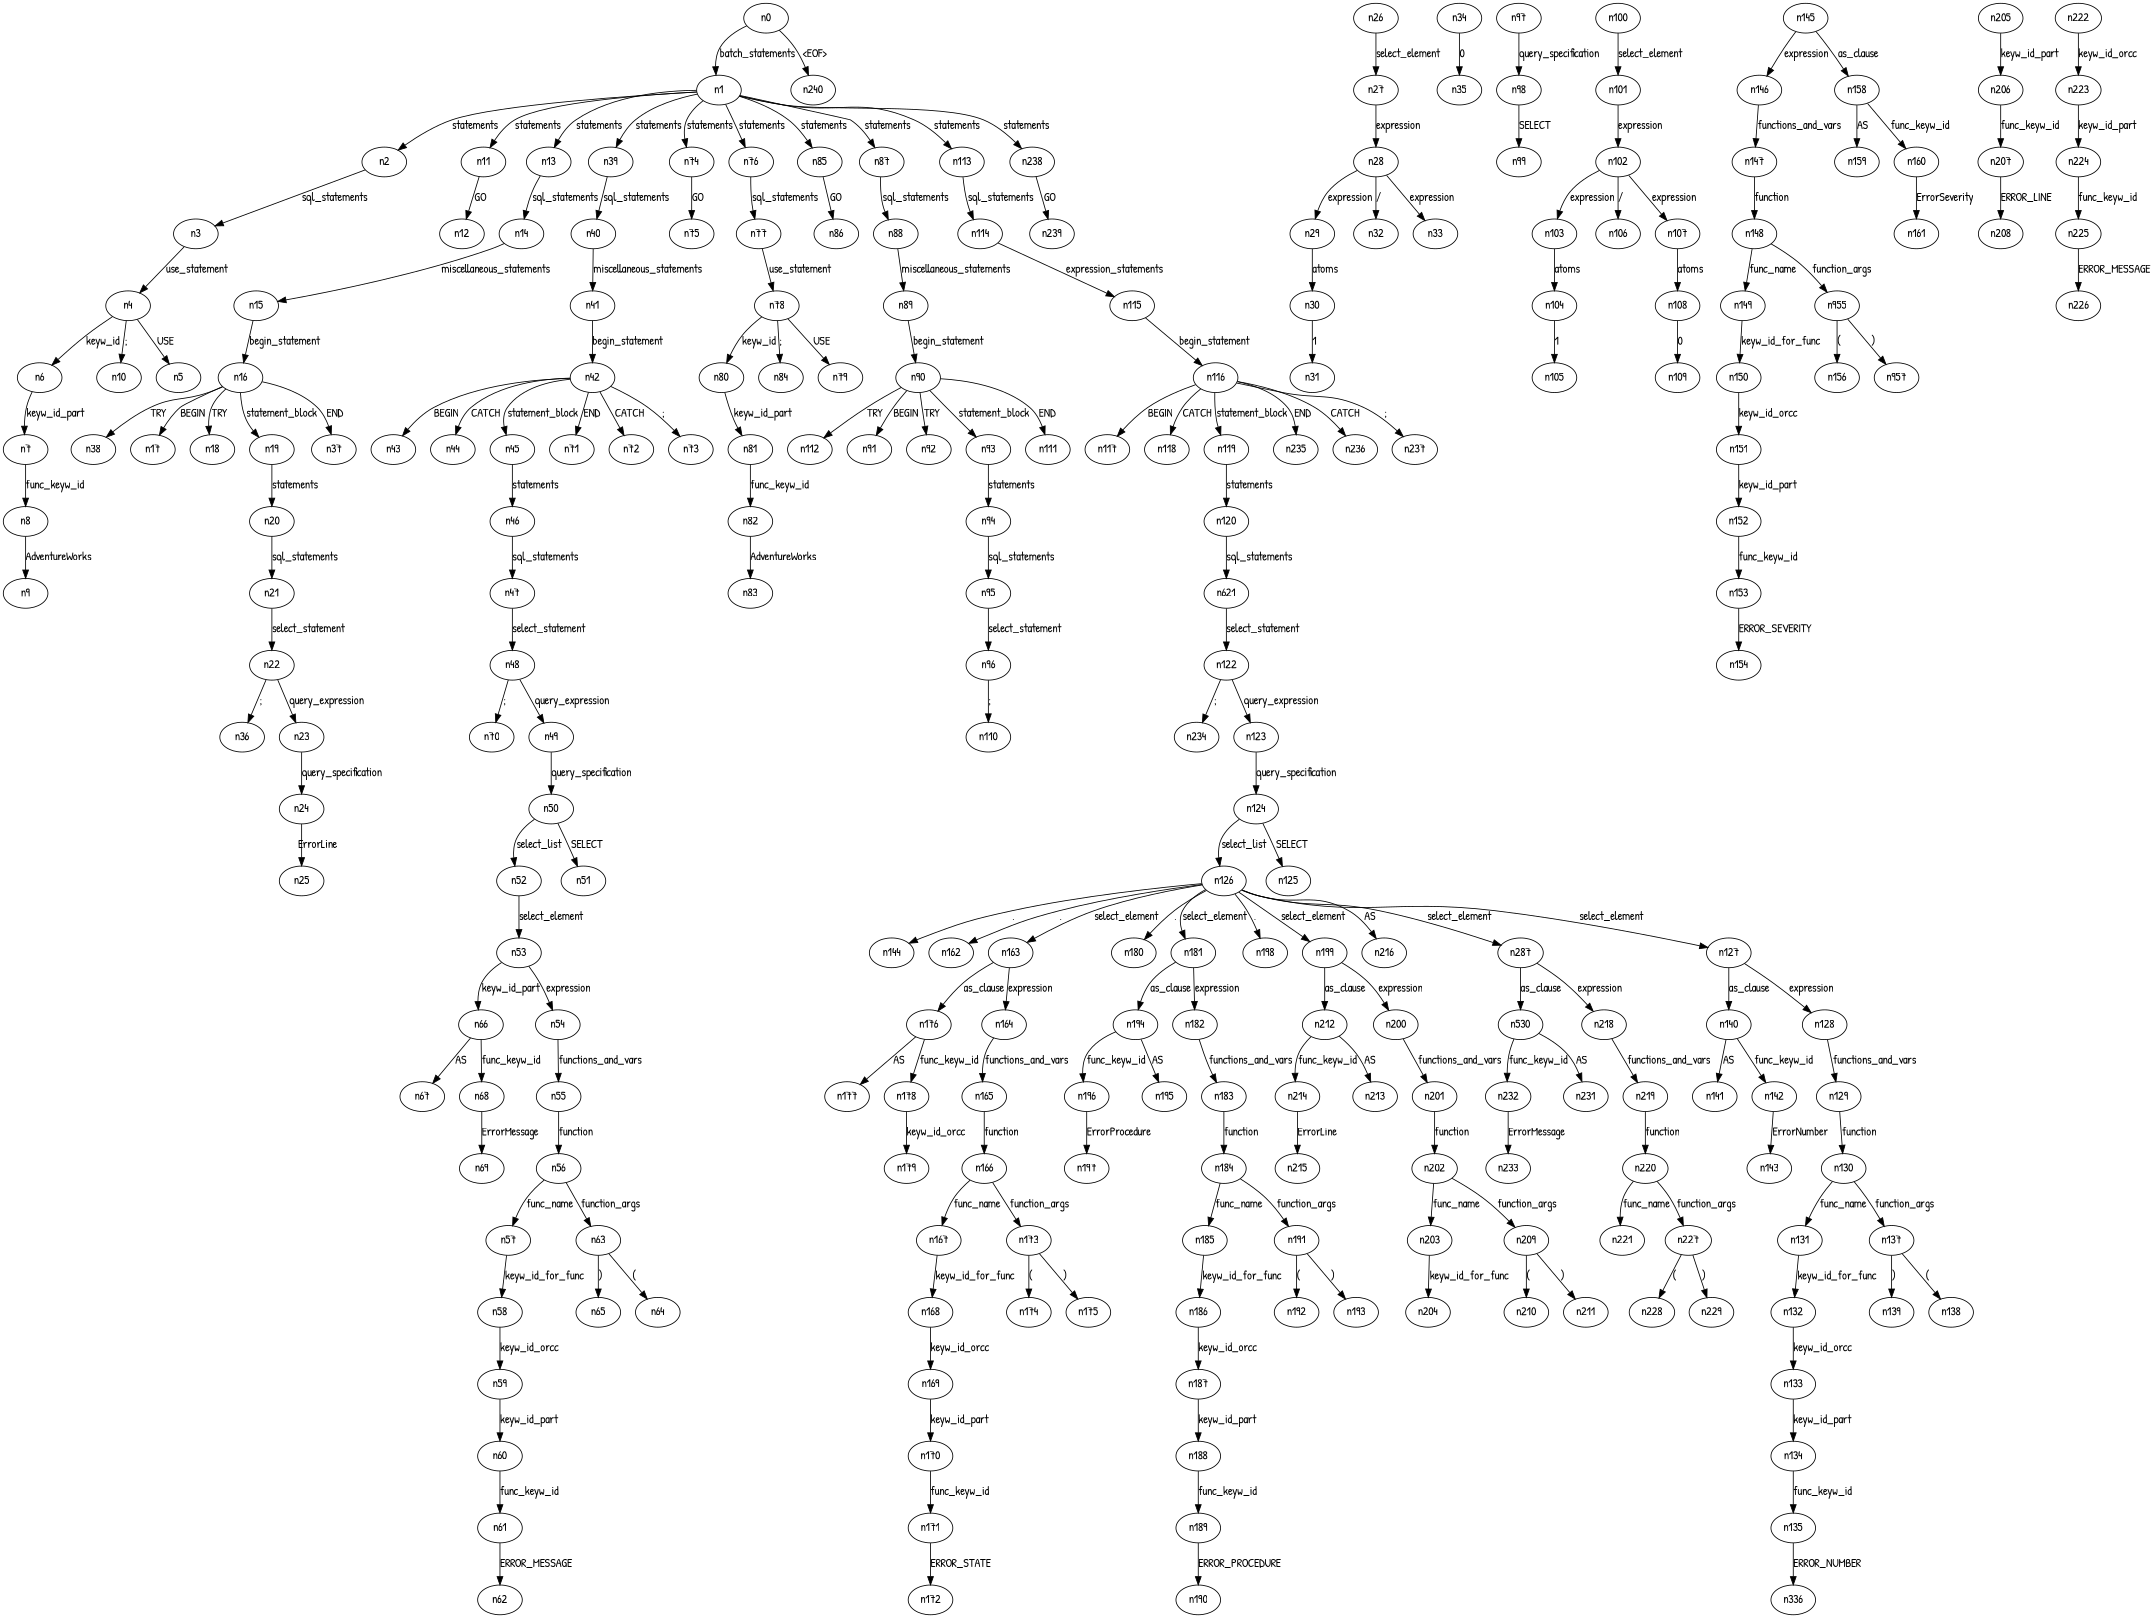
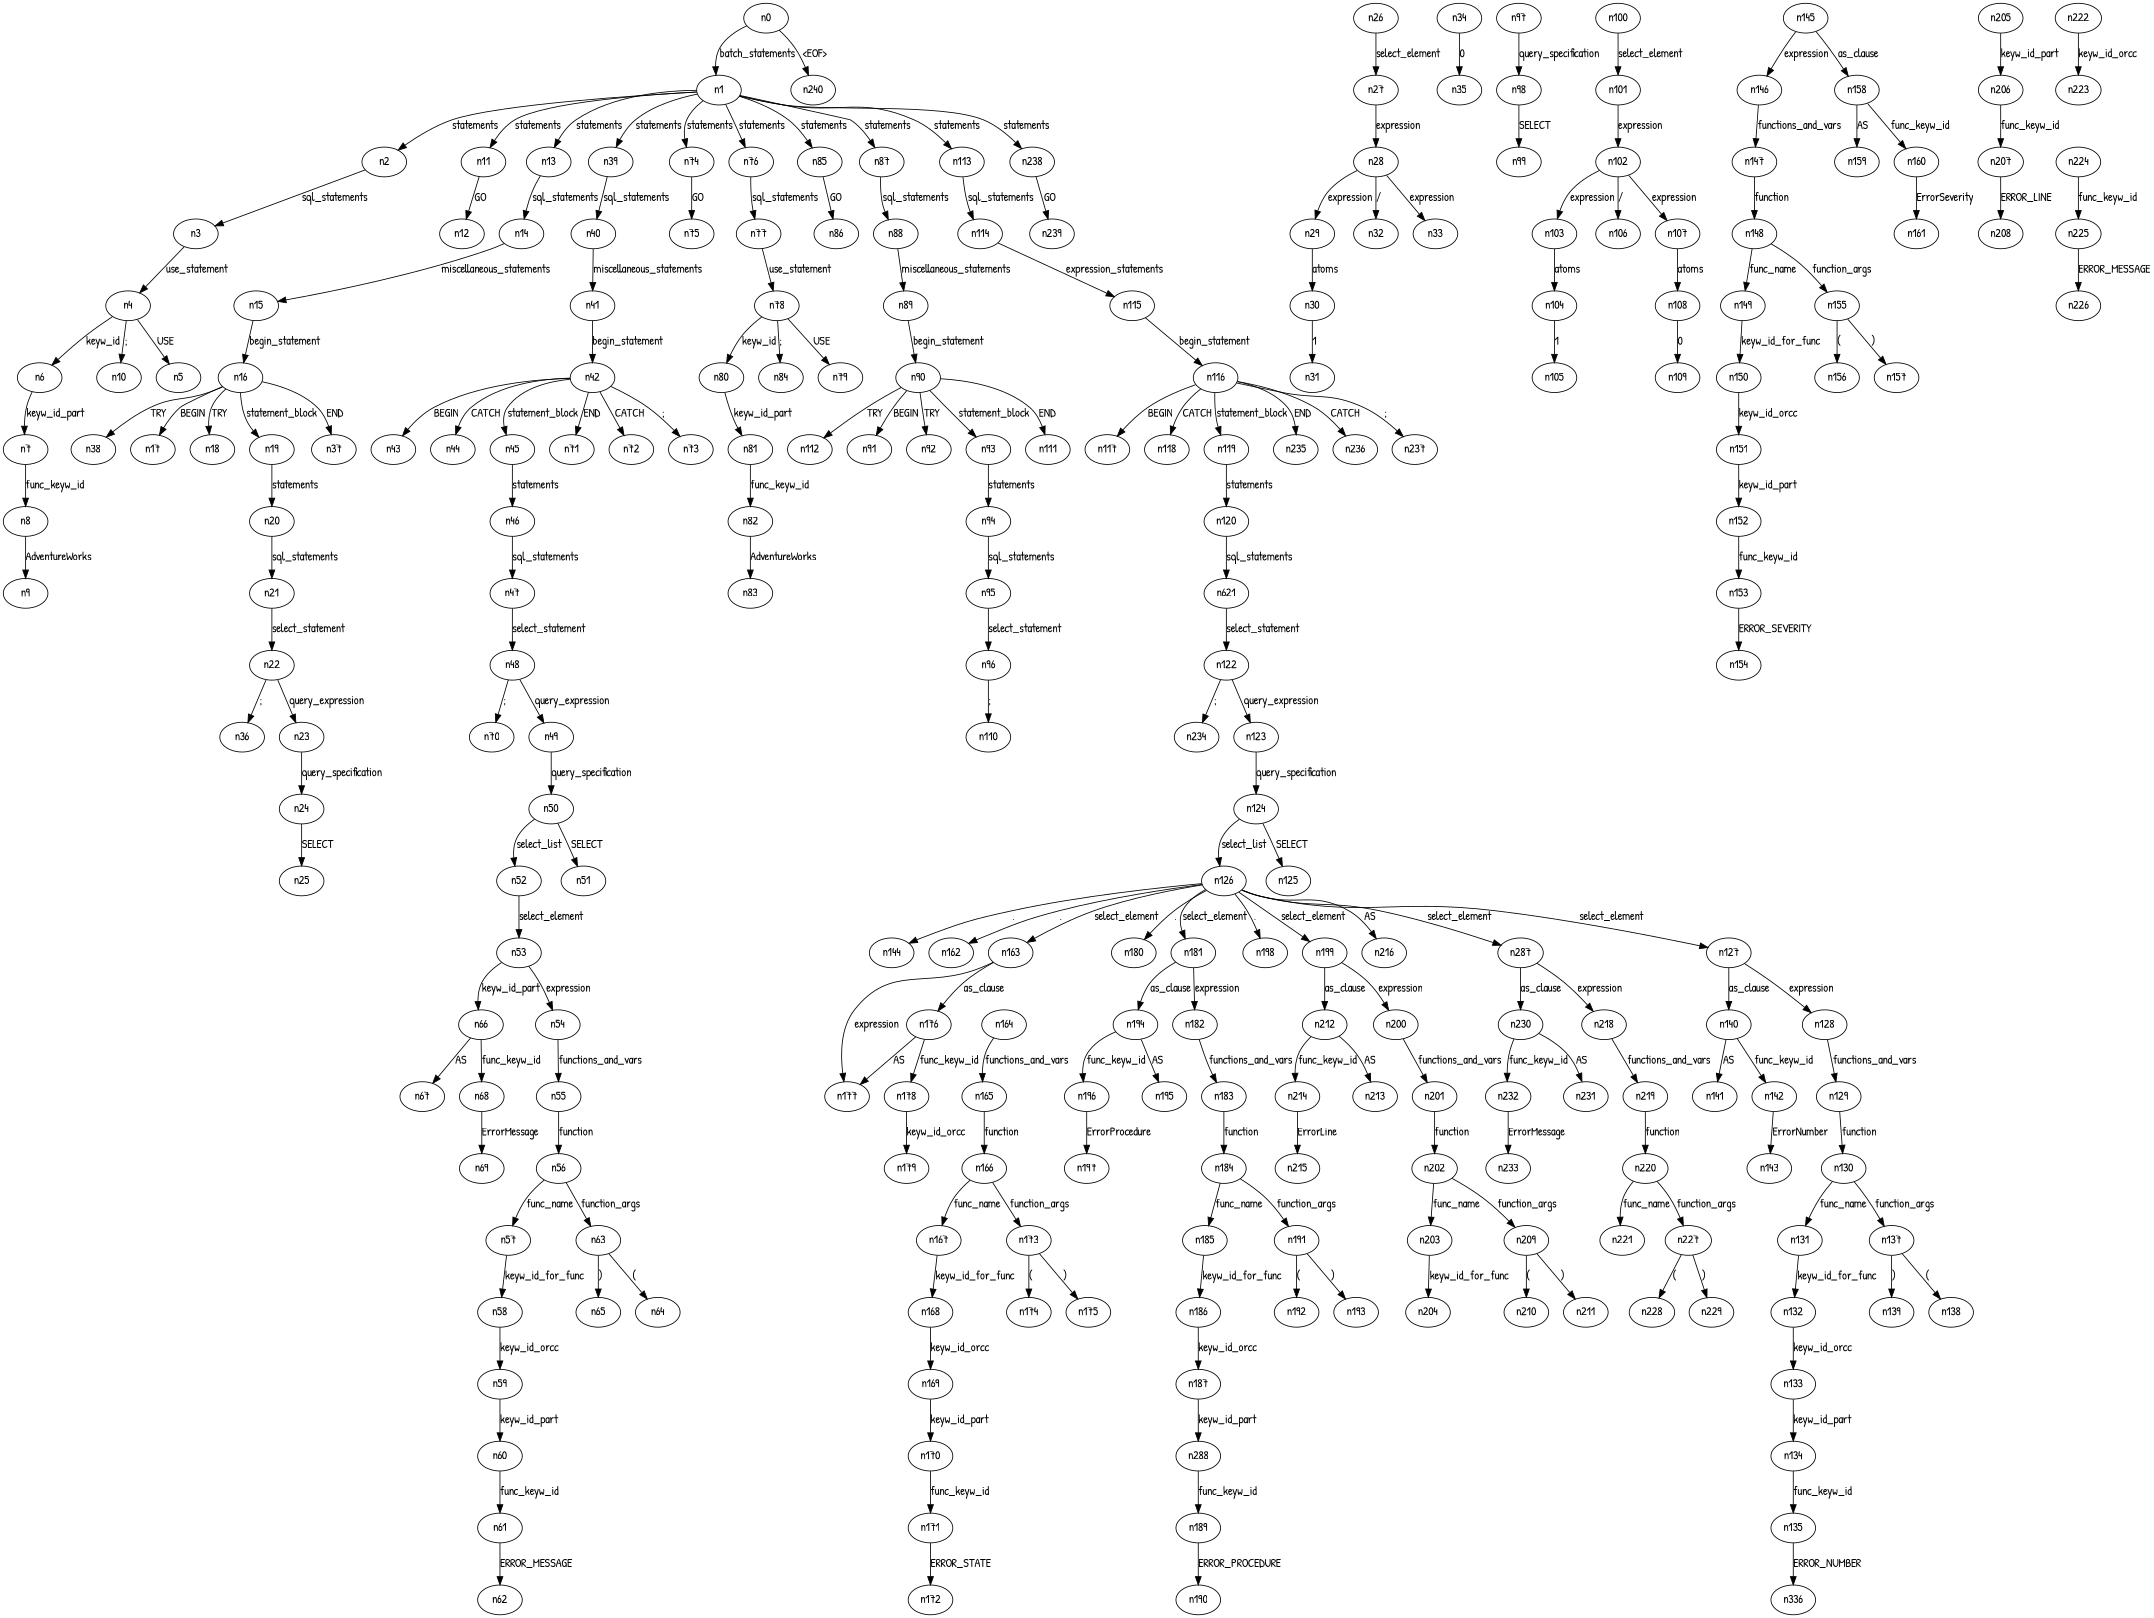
(2078, 122) -> none
(1837, 306) -> (1837, 306)
(1897, 378) -> (1897, 378)
(318, 845) -> (318, 845)
(1008, 985) -> (888, 985)
(1521, 1025) -> (1521, 1025)
(1198, 1456) -> (1198, 1456)
